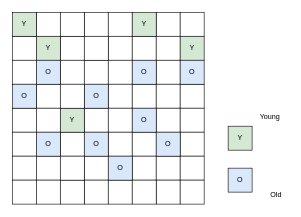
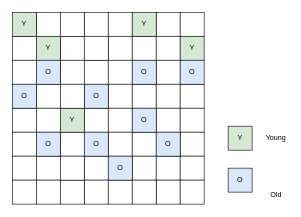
(270, 117) -> (276, 138)
